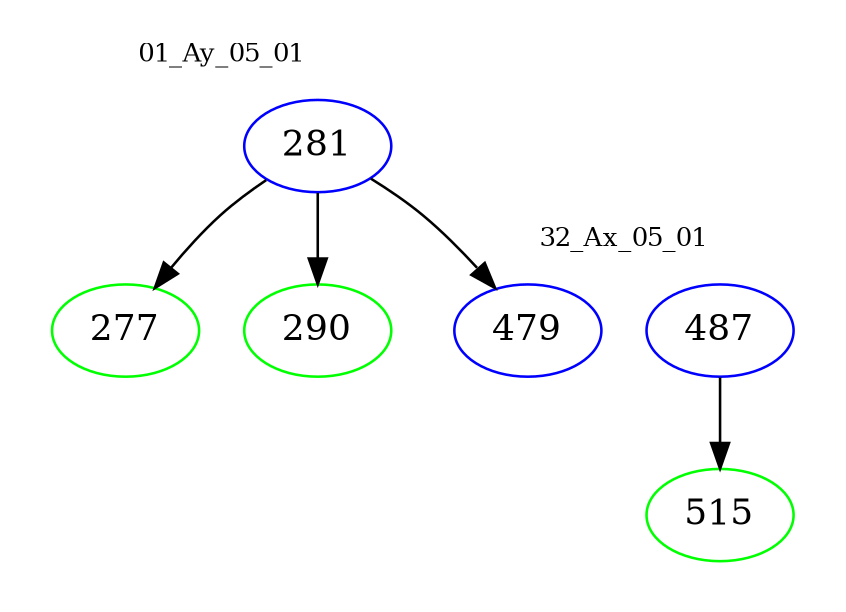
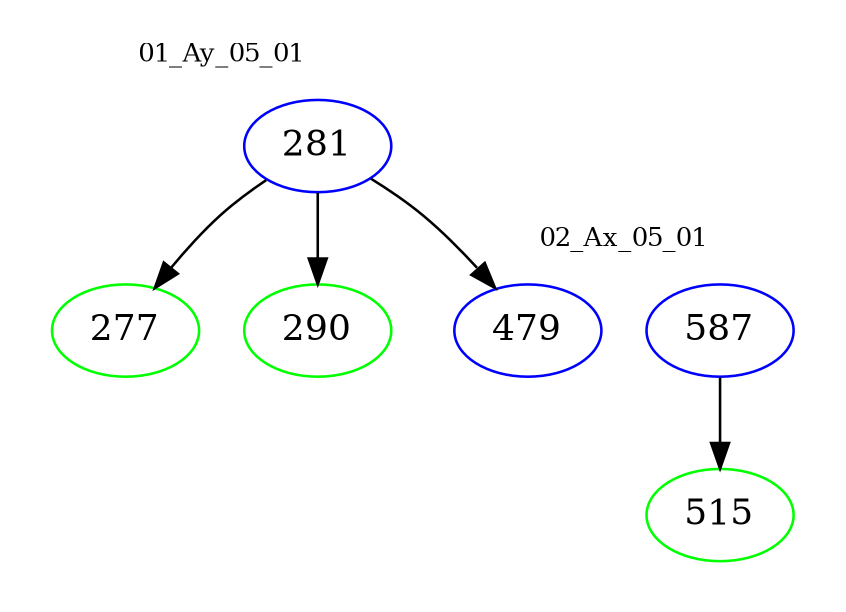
(624, 240) -> (624, 240)
(720, 331) -> (720, 331)
